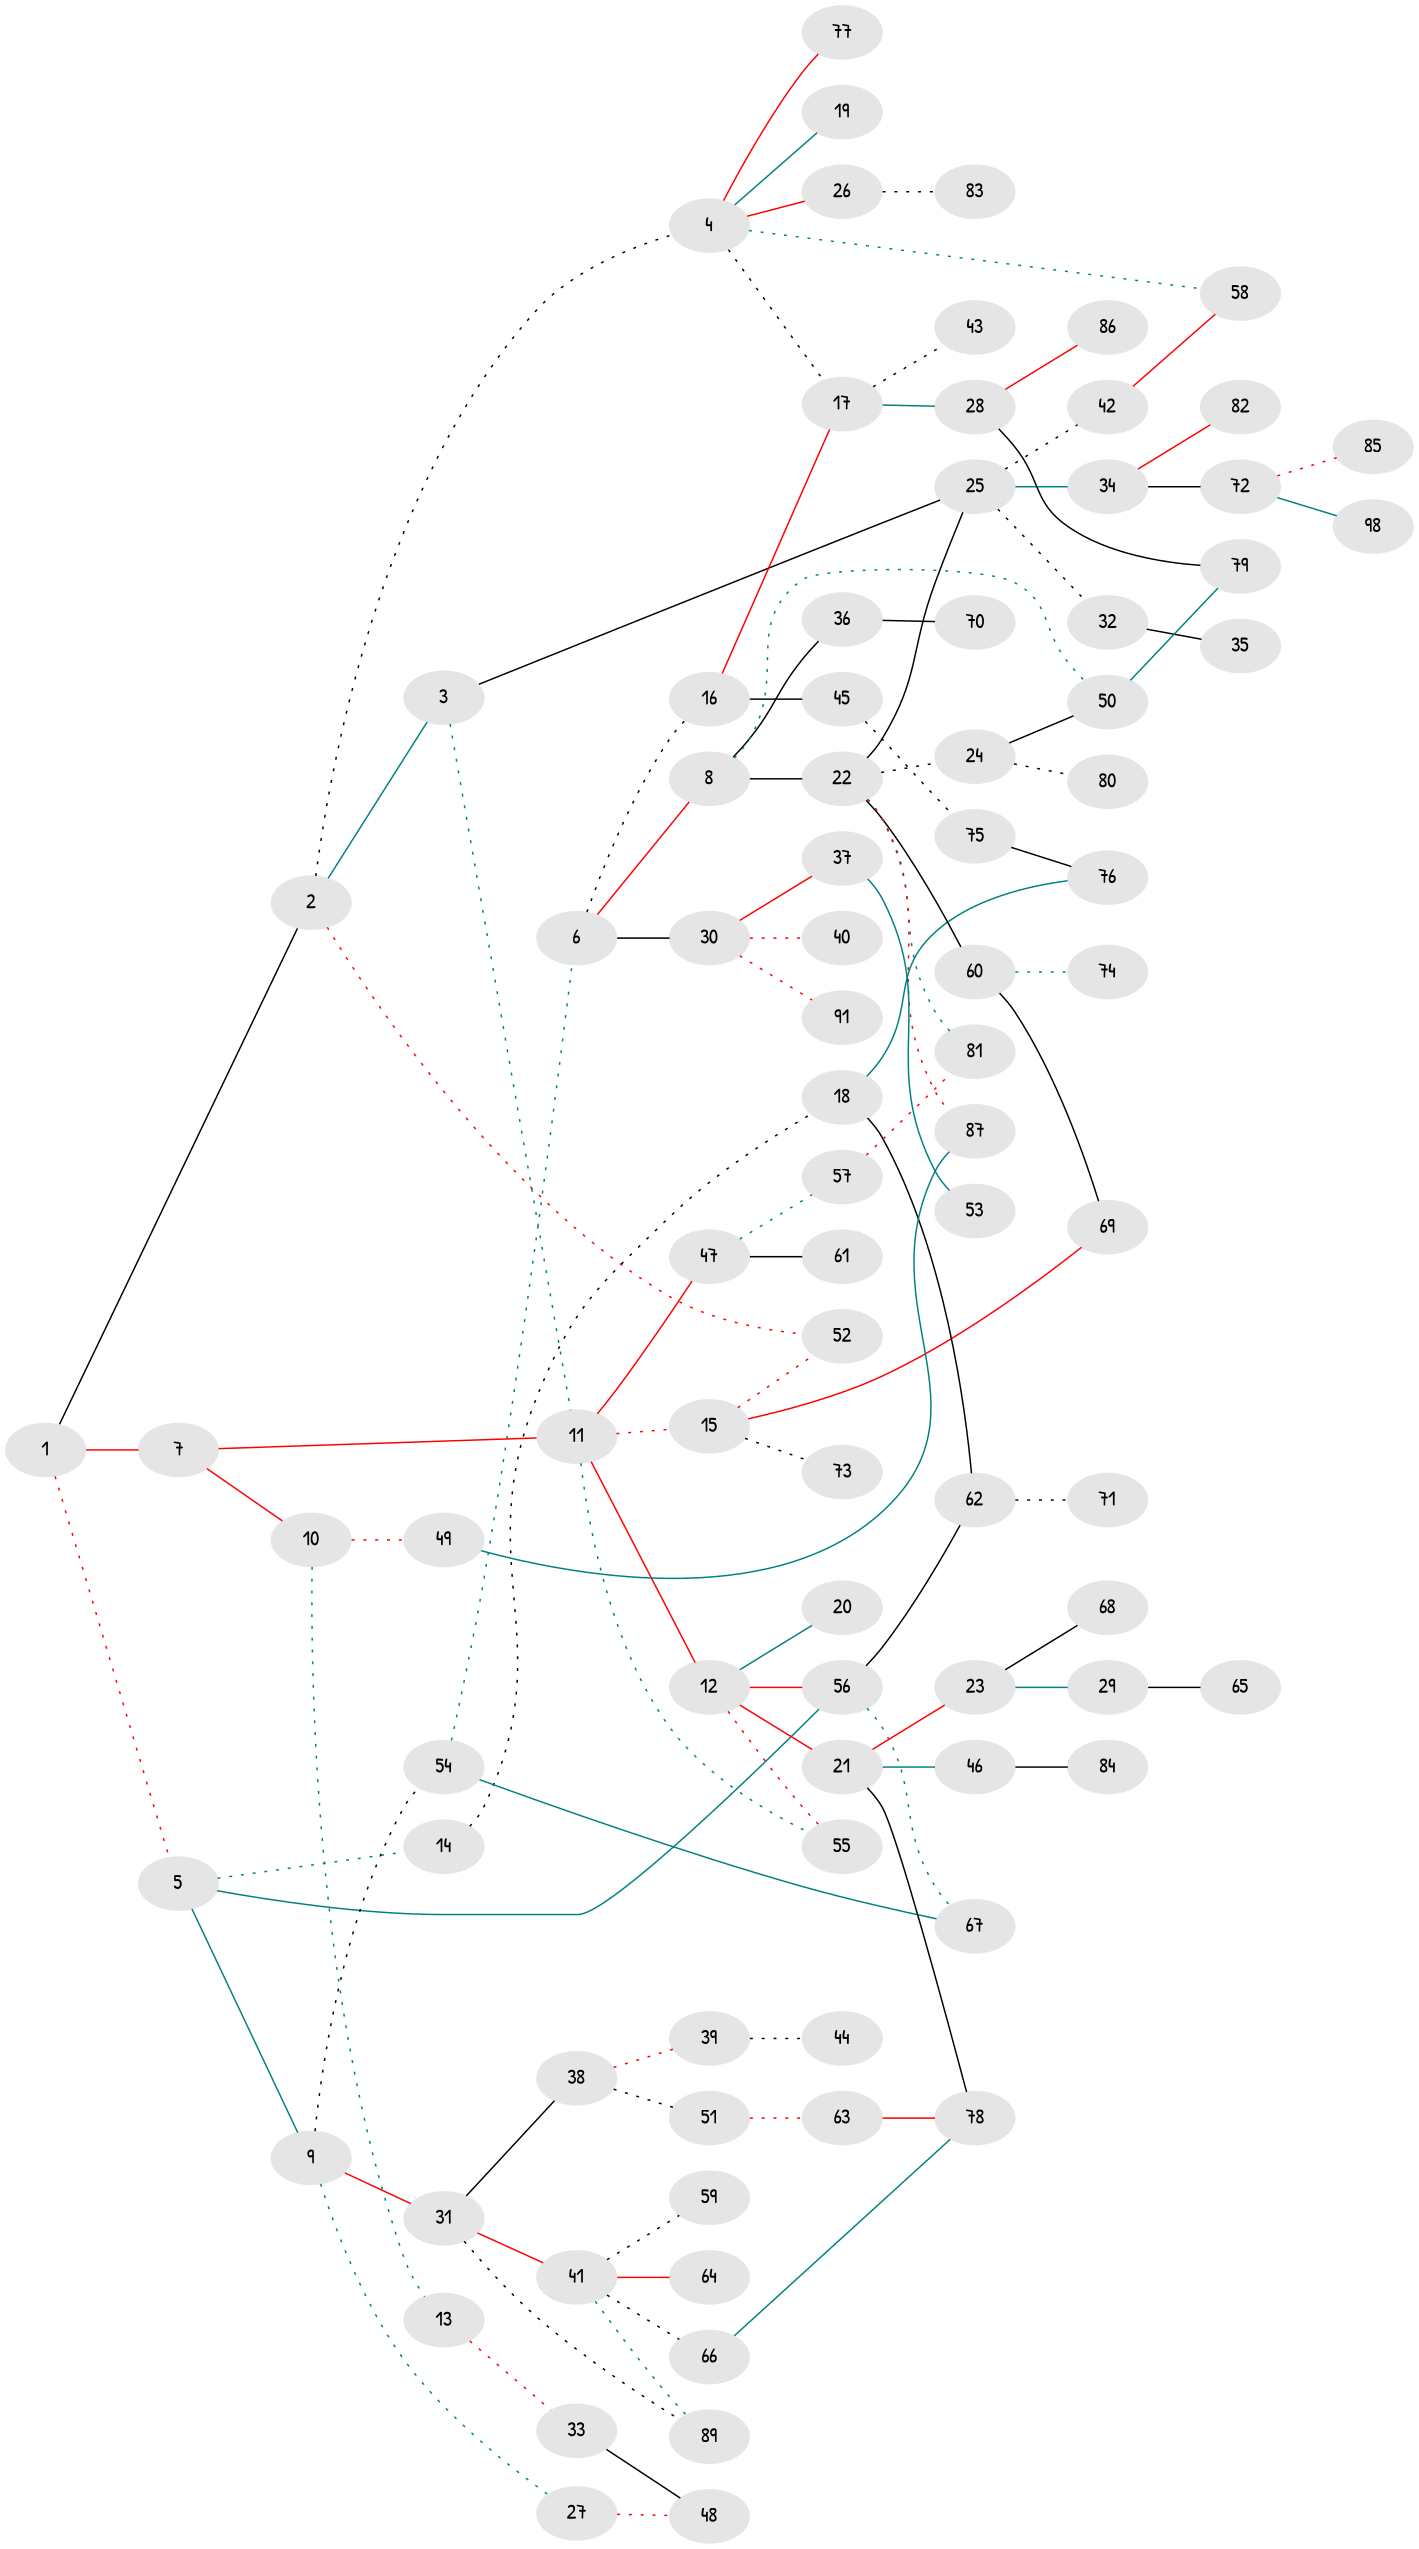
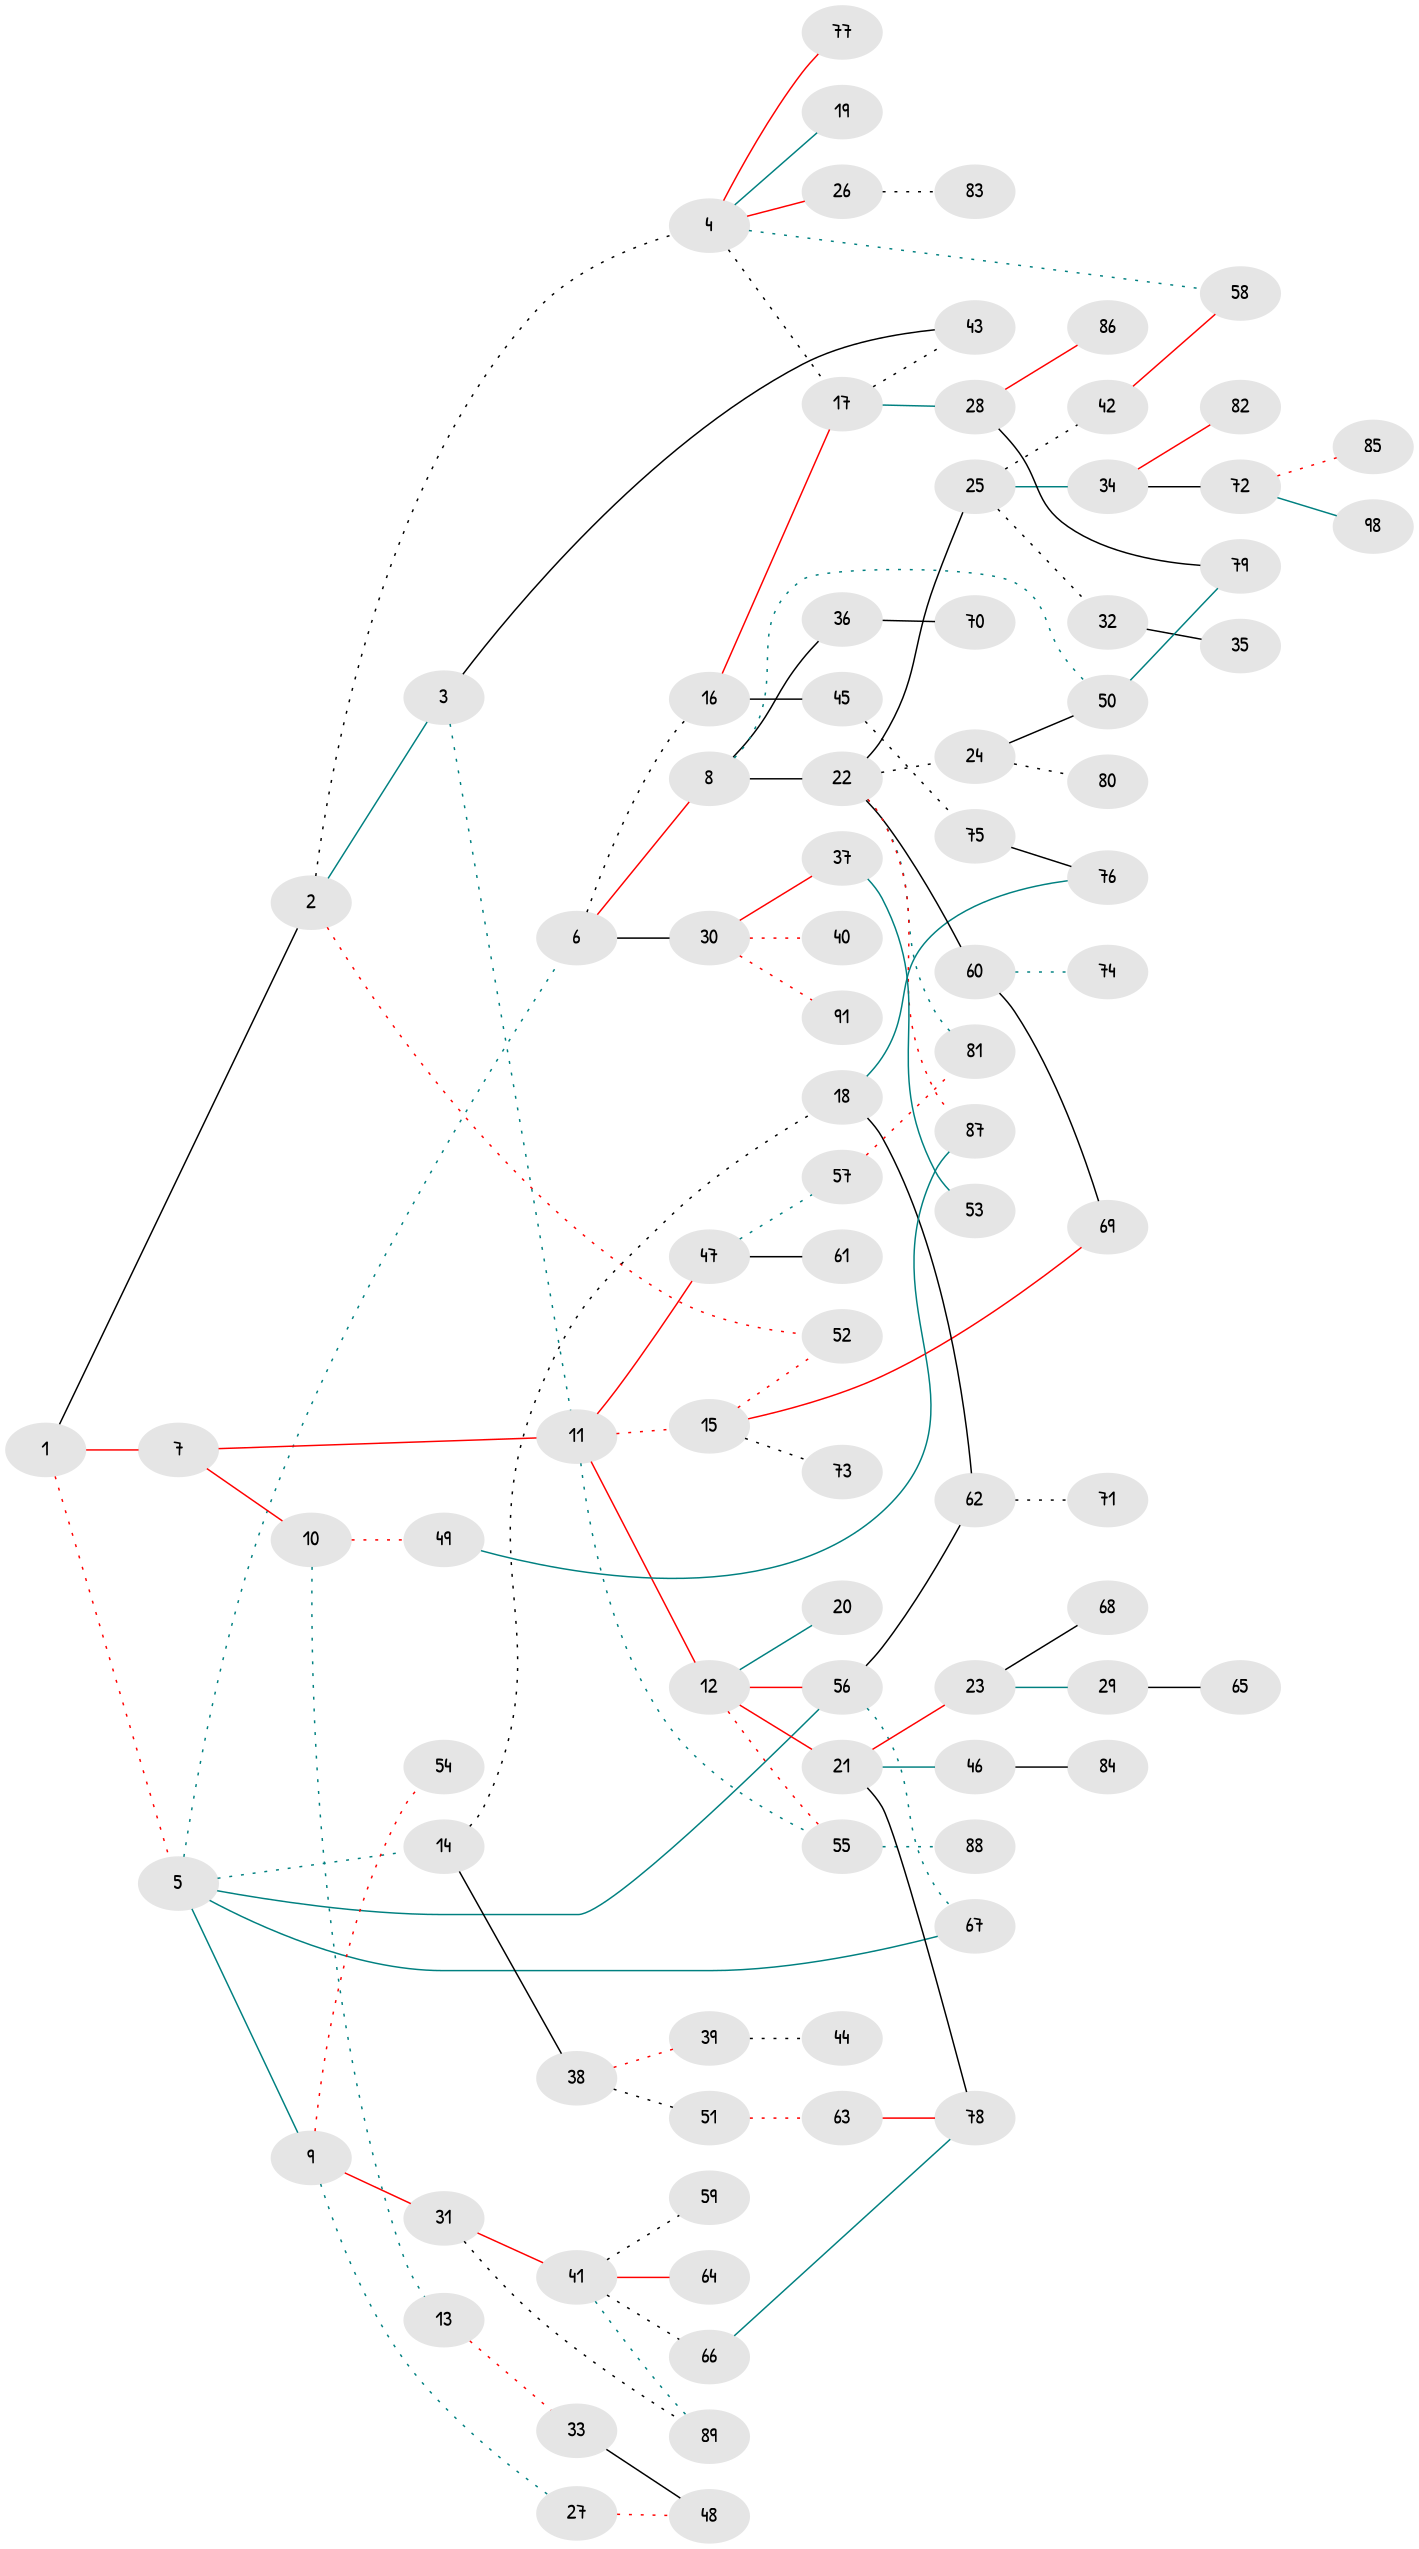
(709, 592) -> (669, 457)
(520, 1354) -> (319, 1388)
none -> (975, 1847)
(706, 1857) -> (569, 1971)
(348, 1953) -> (350, 1944)
(510, 2148) -> (508, 1958)
